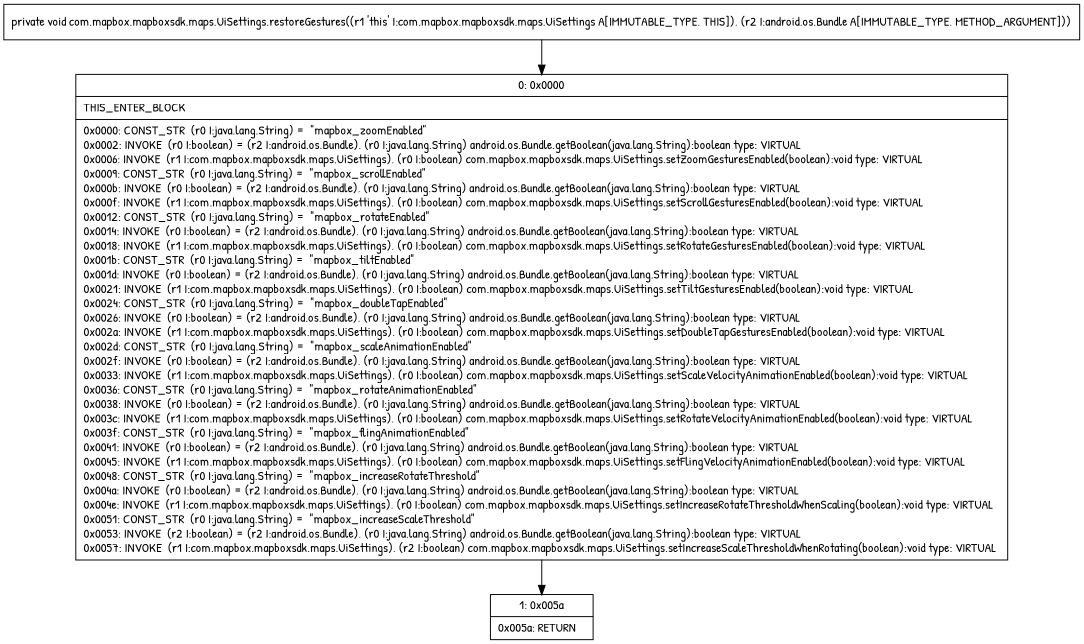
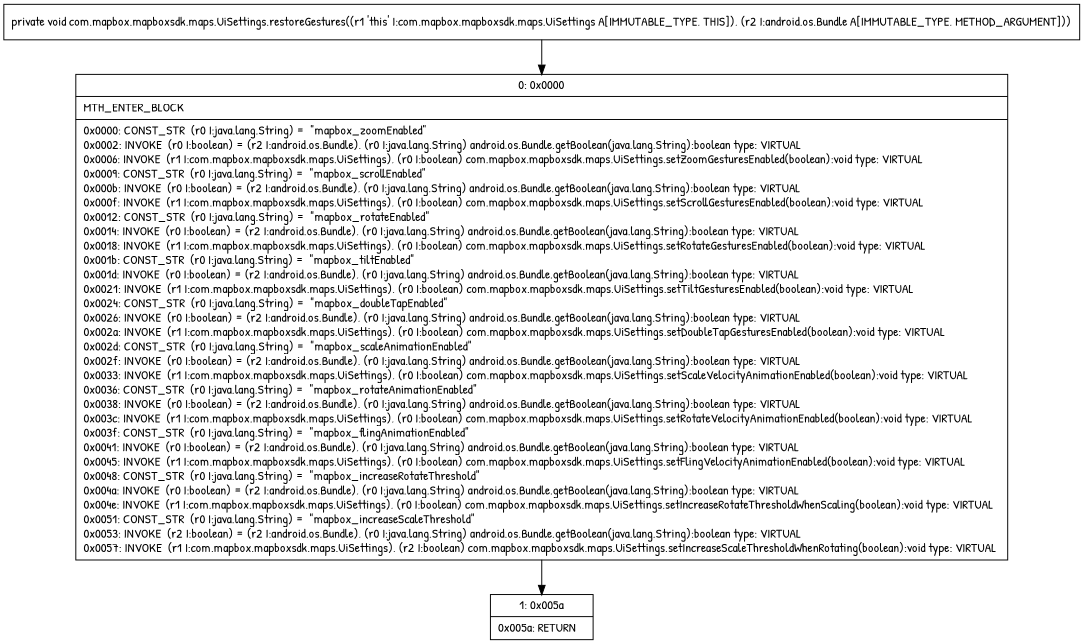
(135, 107) -> (134, 107)
